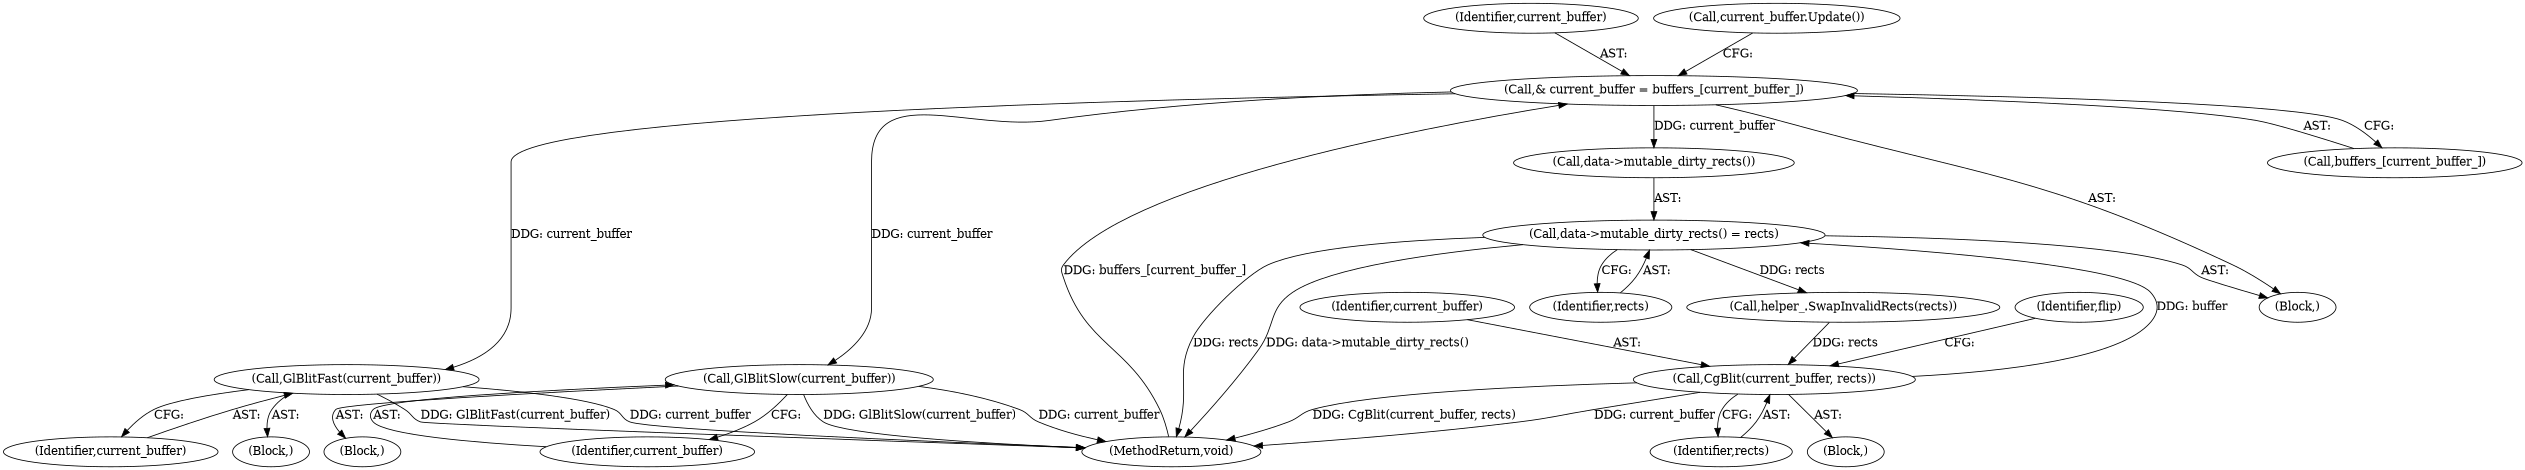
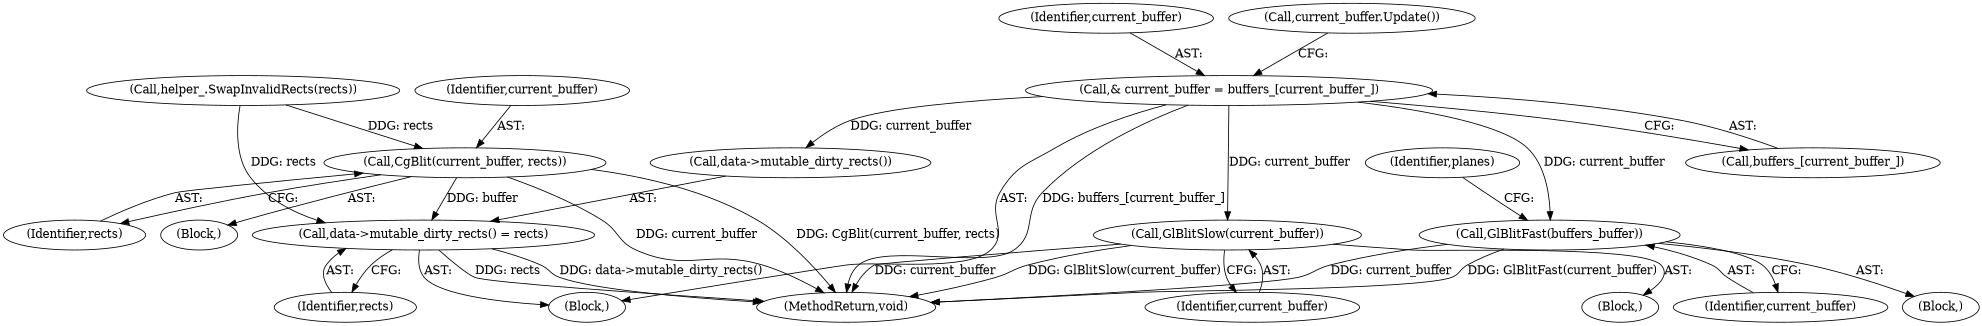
none -> (1443, 163)
(1202, 188) -> (1029, 227)
(1745, 270) -> (250, 177)
(2079, 307) -> none
(347, 380) -> (1550, 235)
